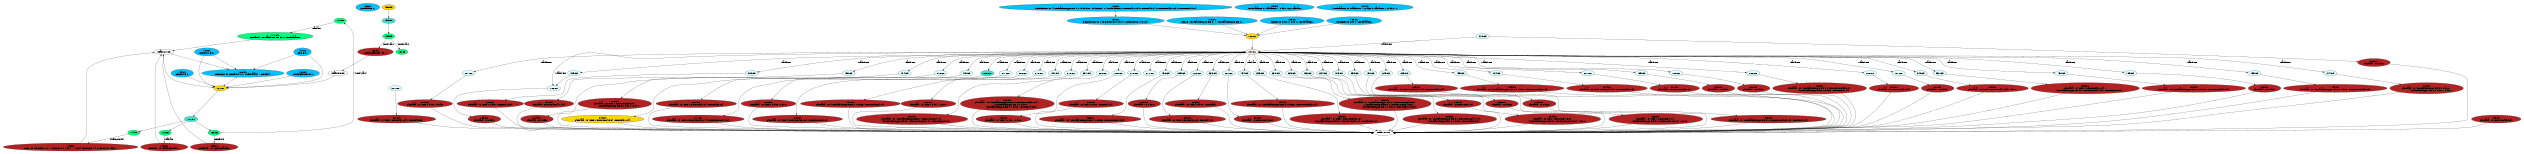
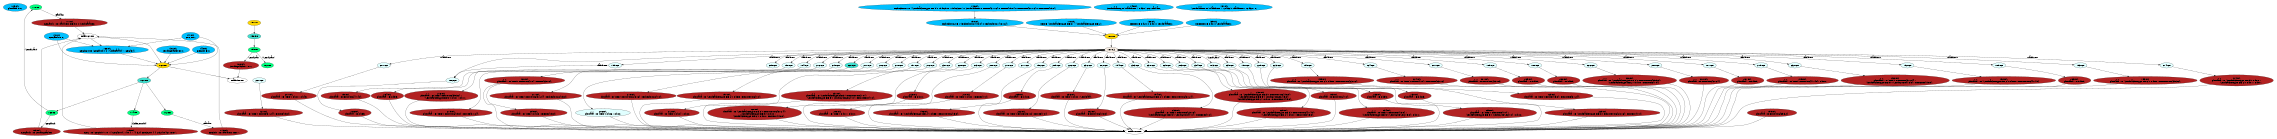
(275, 36) -> (70, 23)
(1368, 44) -> (1011, 54)
(1251, 63) -> (1122, 58)
(1344, 63) -> (1213, 58)
(621, 76) -> (489, 102)
(285, 85) -> (198, 73)
(769, 104) -> (603, 113)
(603, 119) -> (451, 113)
